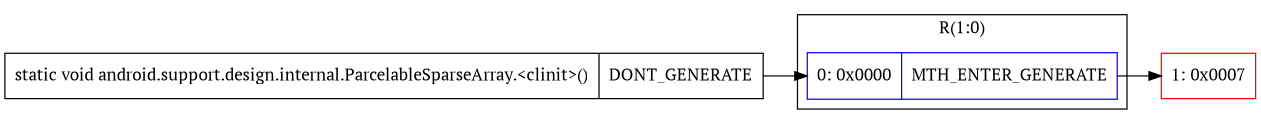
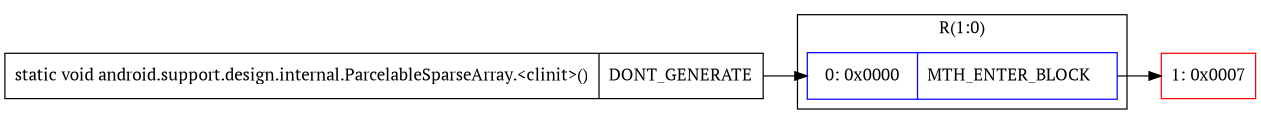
(1009, 75) -> (1009, 75)
